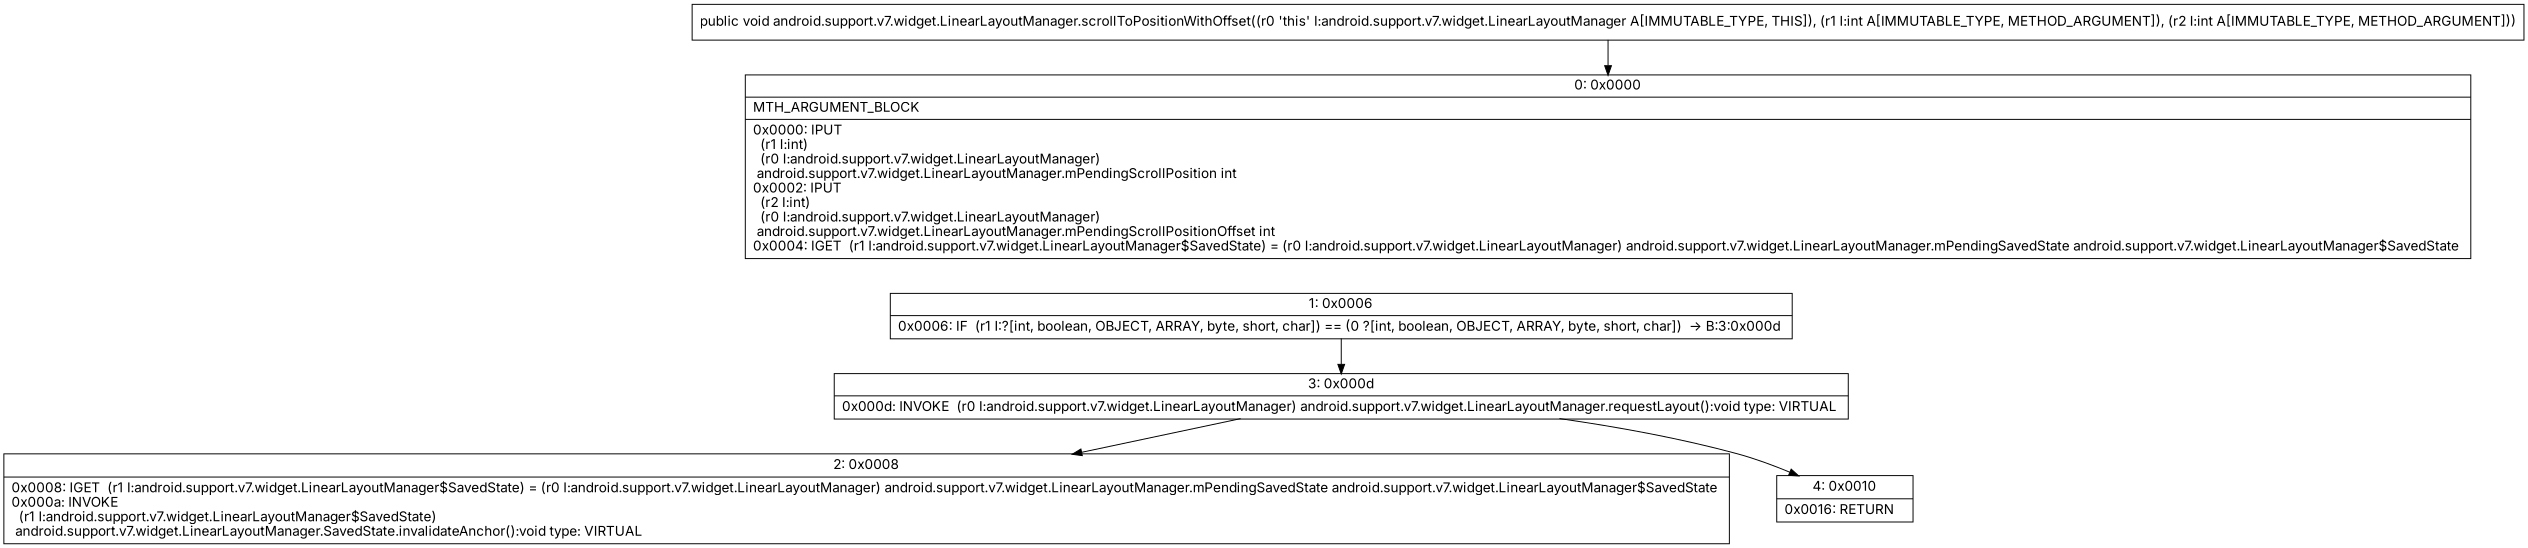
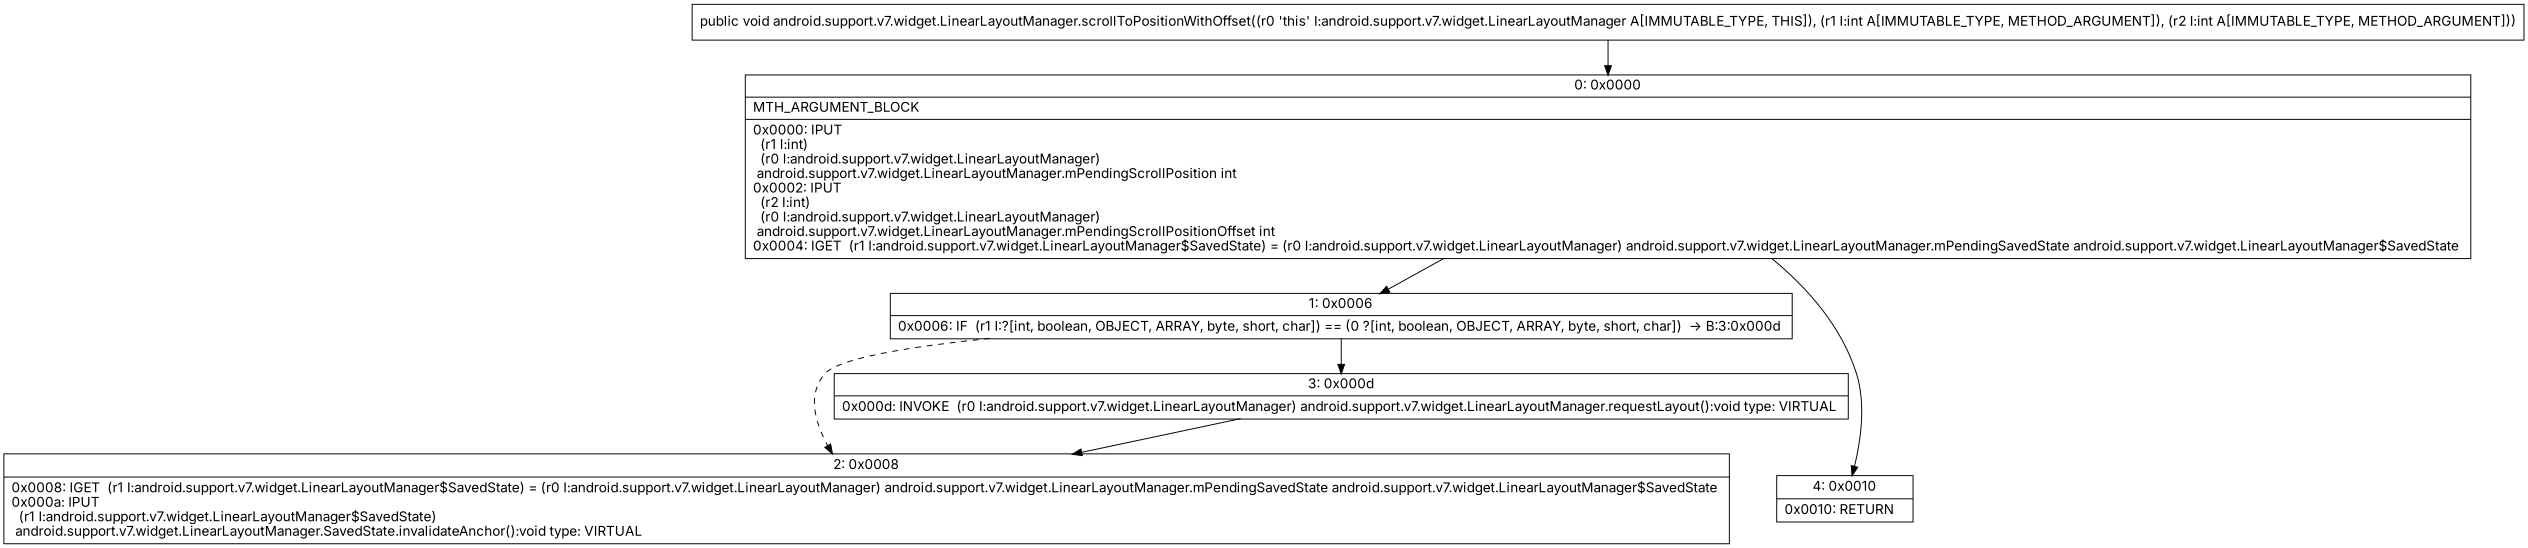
none -> (1416, 274)
none -> (868, 357)
(1676, 439) -> (1847, 350)
(69, 503) -> (59, 503)
(1845, 510) -> (1845, 510)
